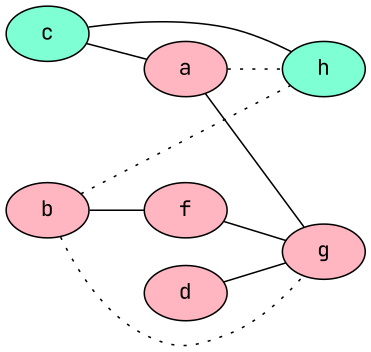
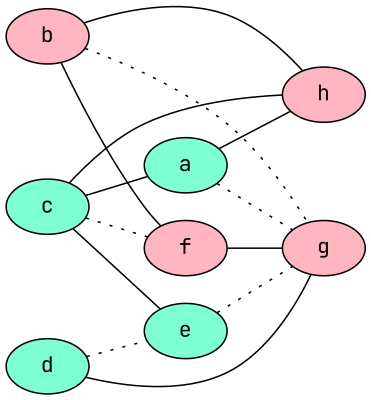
(186, 69) -> (186, 165)
(255, 69) -> (255, 130)
(324, 69) -> (324, 95)
(186, 140) -> (202, 9)
(255, 160) -> (255, 207)
none -> (117, 227)
(186, 293) -> (48, 366)
none -> (186, 331)
